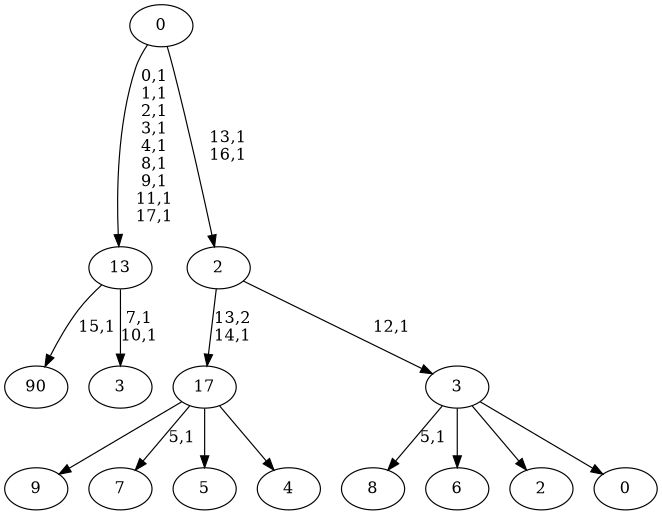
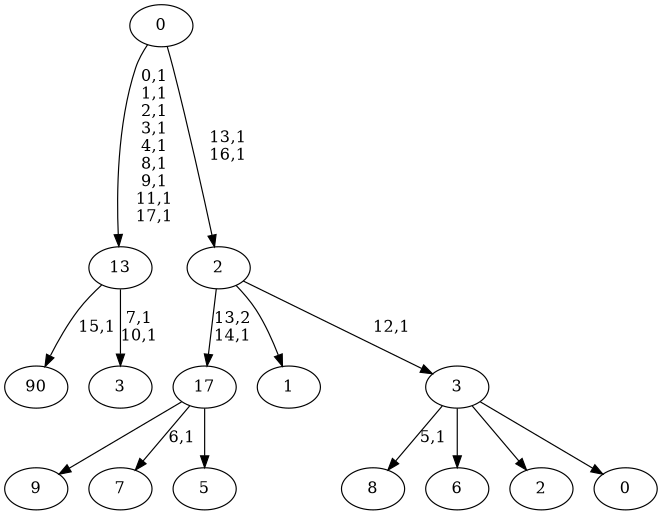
none -> (289, 387)
(182, 438) -> (182, 438)
(289, 489) -> none
